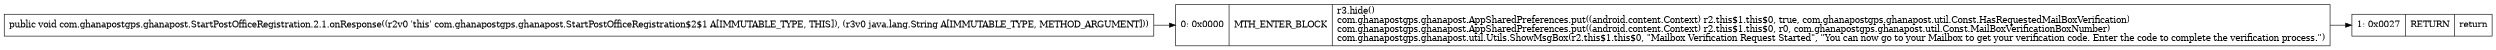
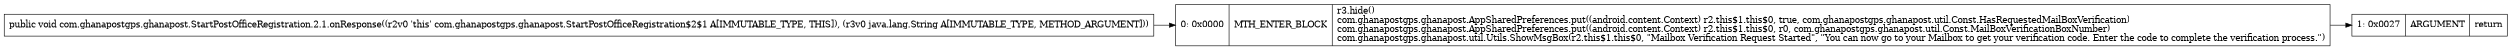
(2430, 25) -> (2437, 25)
